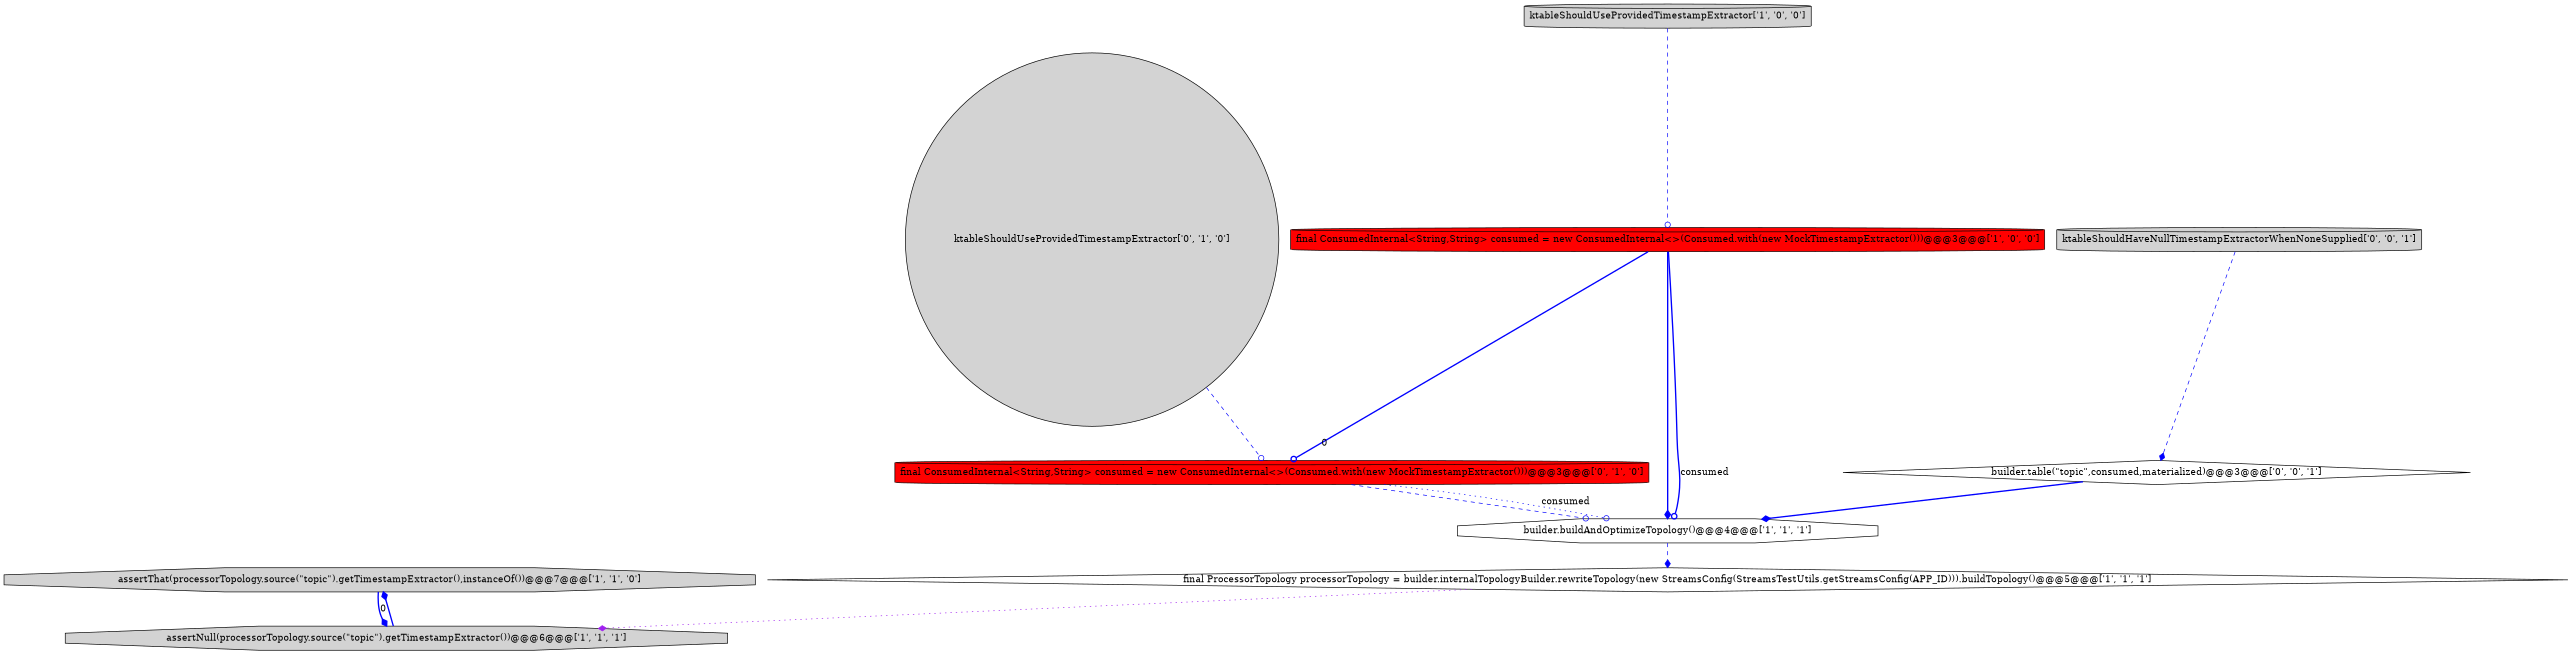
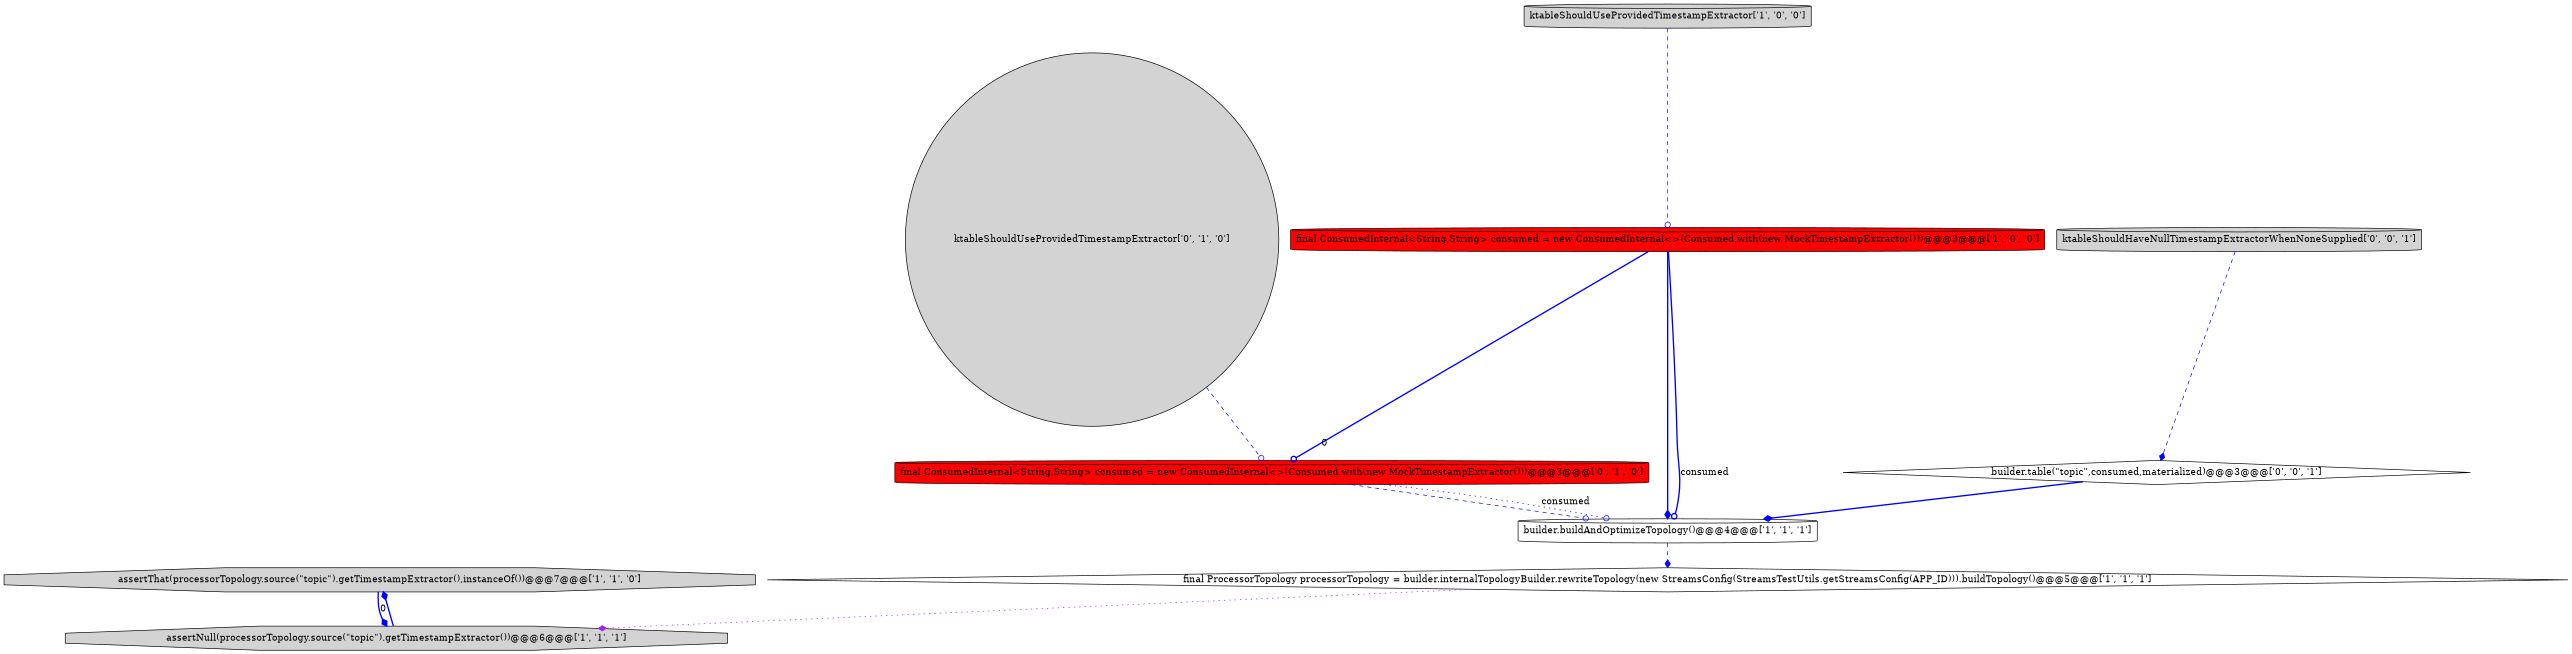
(1668, 531) -> (1668, 531)
